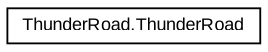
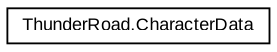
(134, 26) -> (138, 26)
